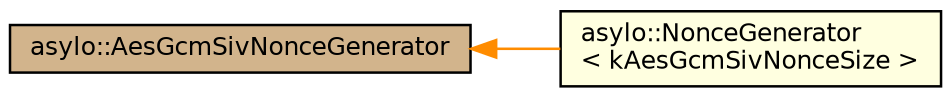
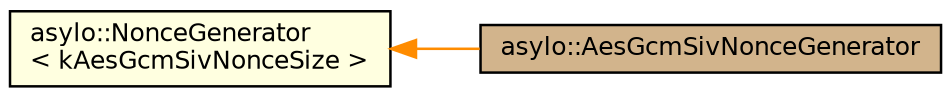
(528, 49) -> (448, 49)
